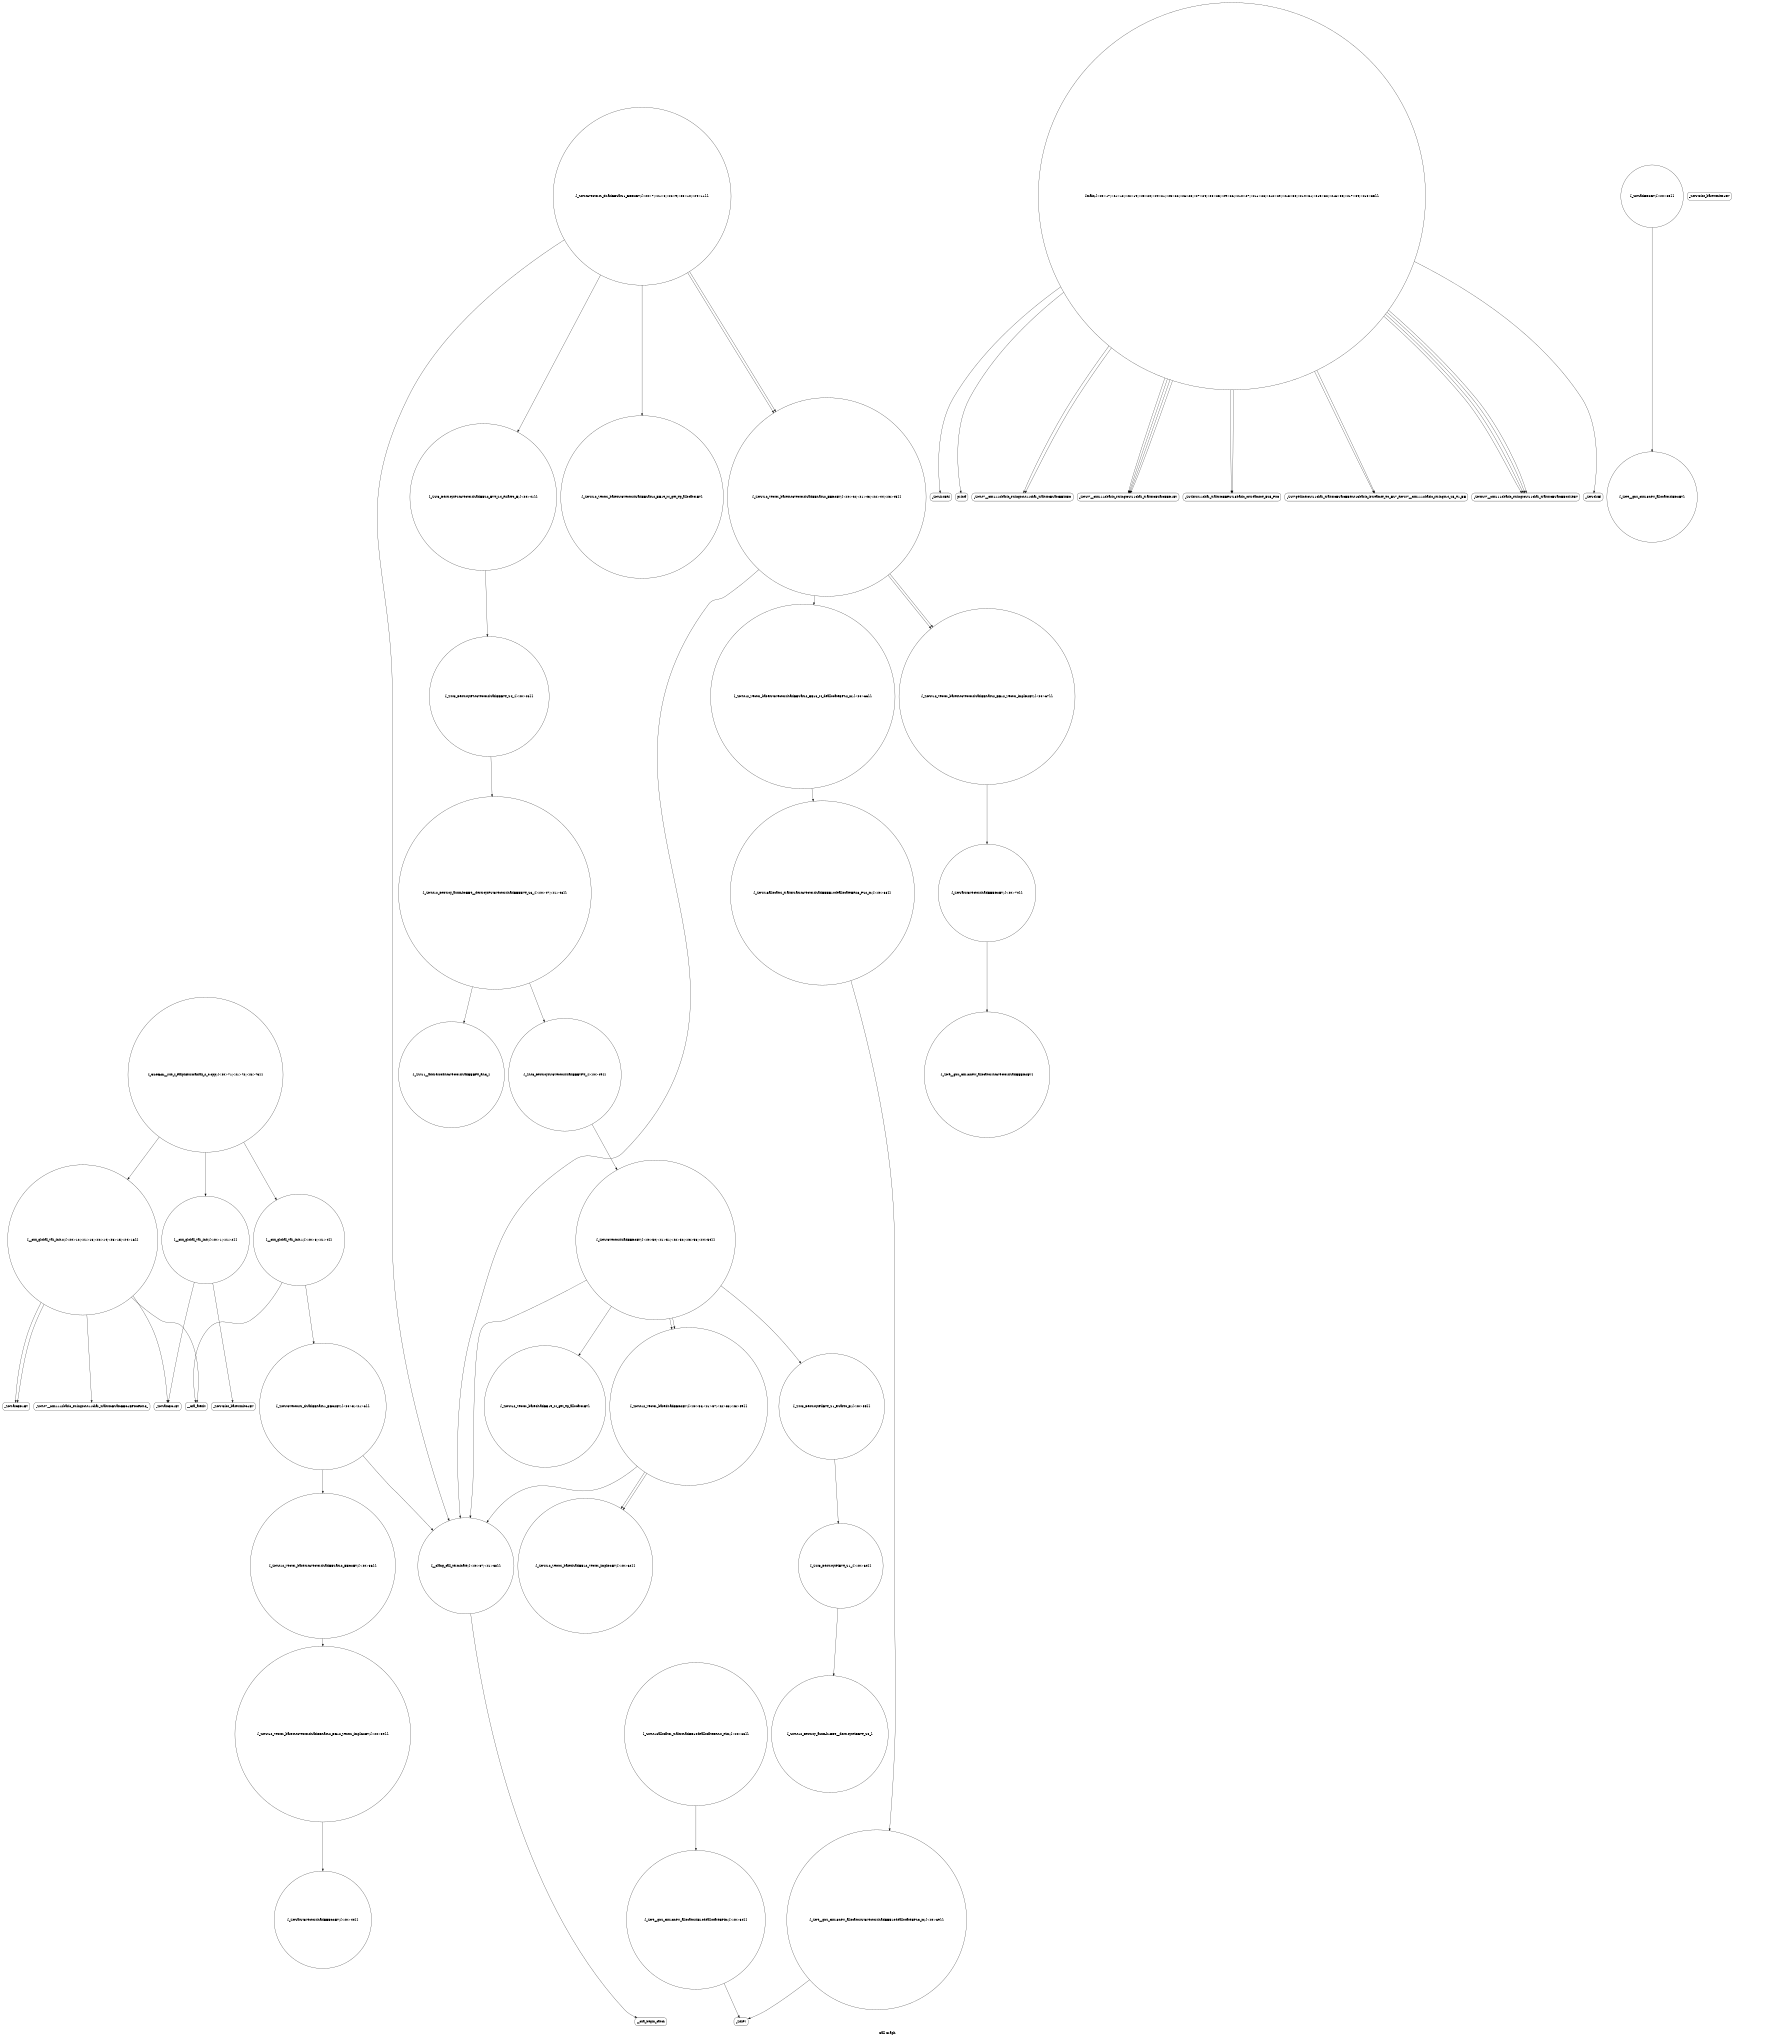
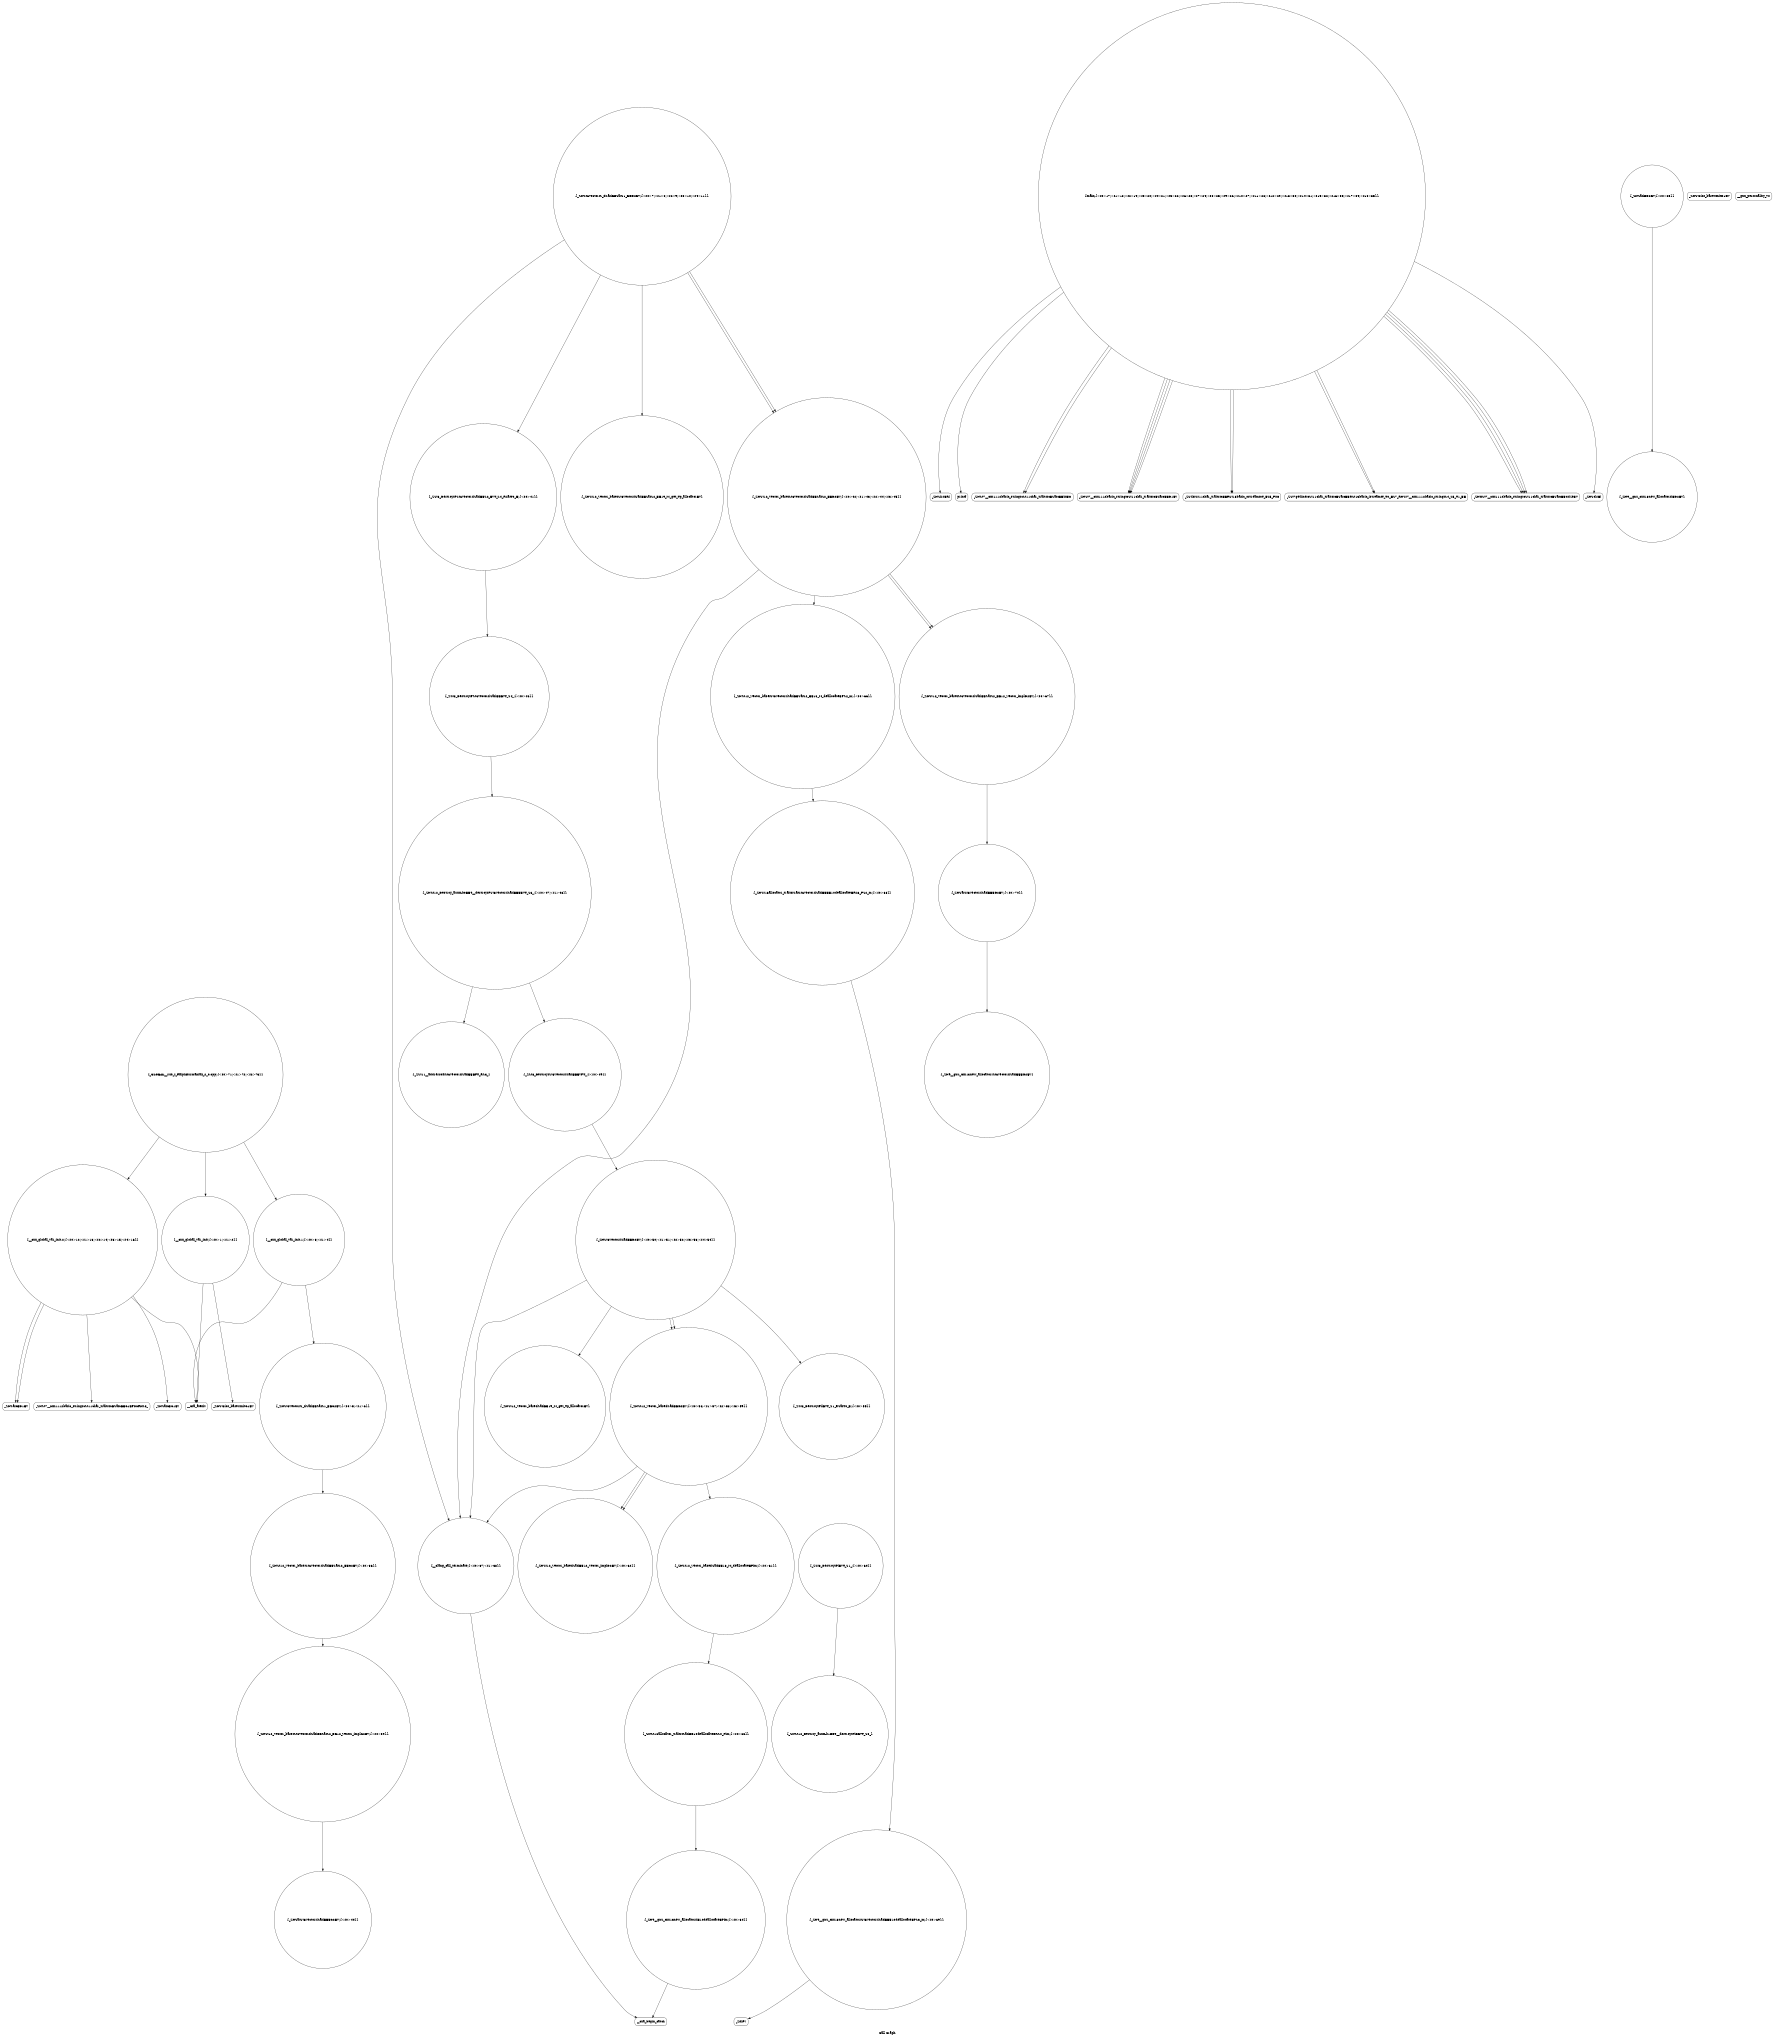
none -> (1754, 196)
(180, 1341) -> (200, 1339)
(836, 1490) -> none
(397, 1493) -> none
none -> (726, 1566)
(731, 2000) -> (661, 2000)
